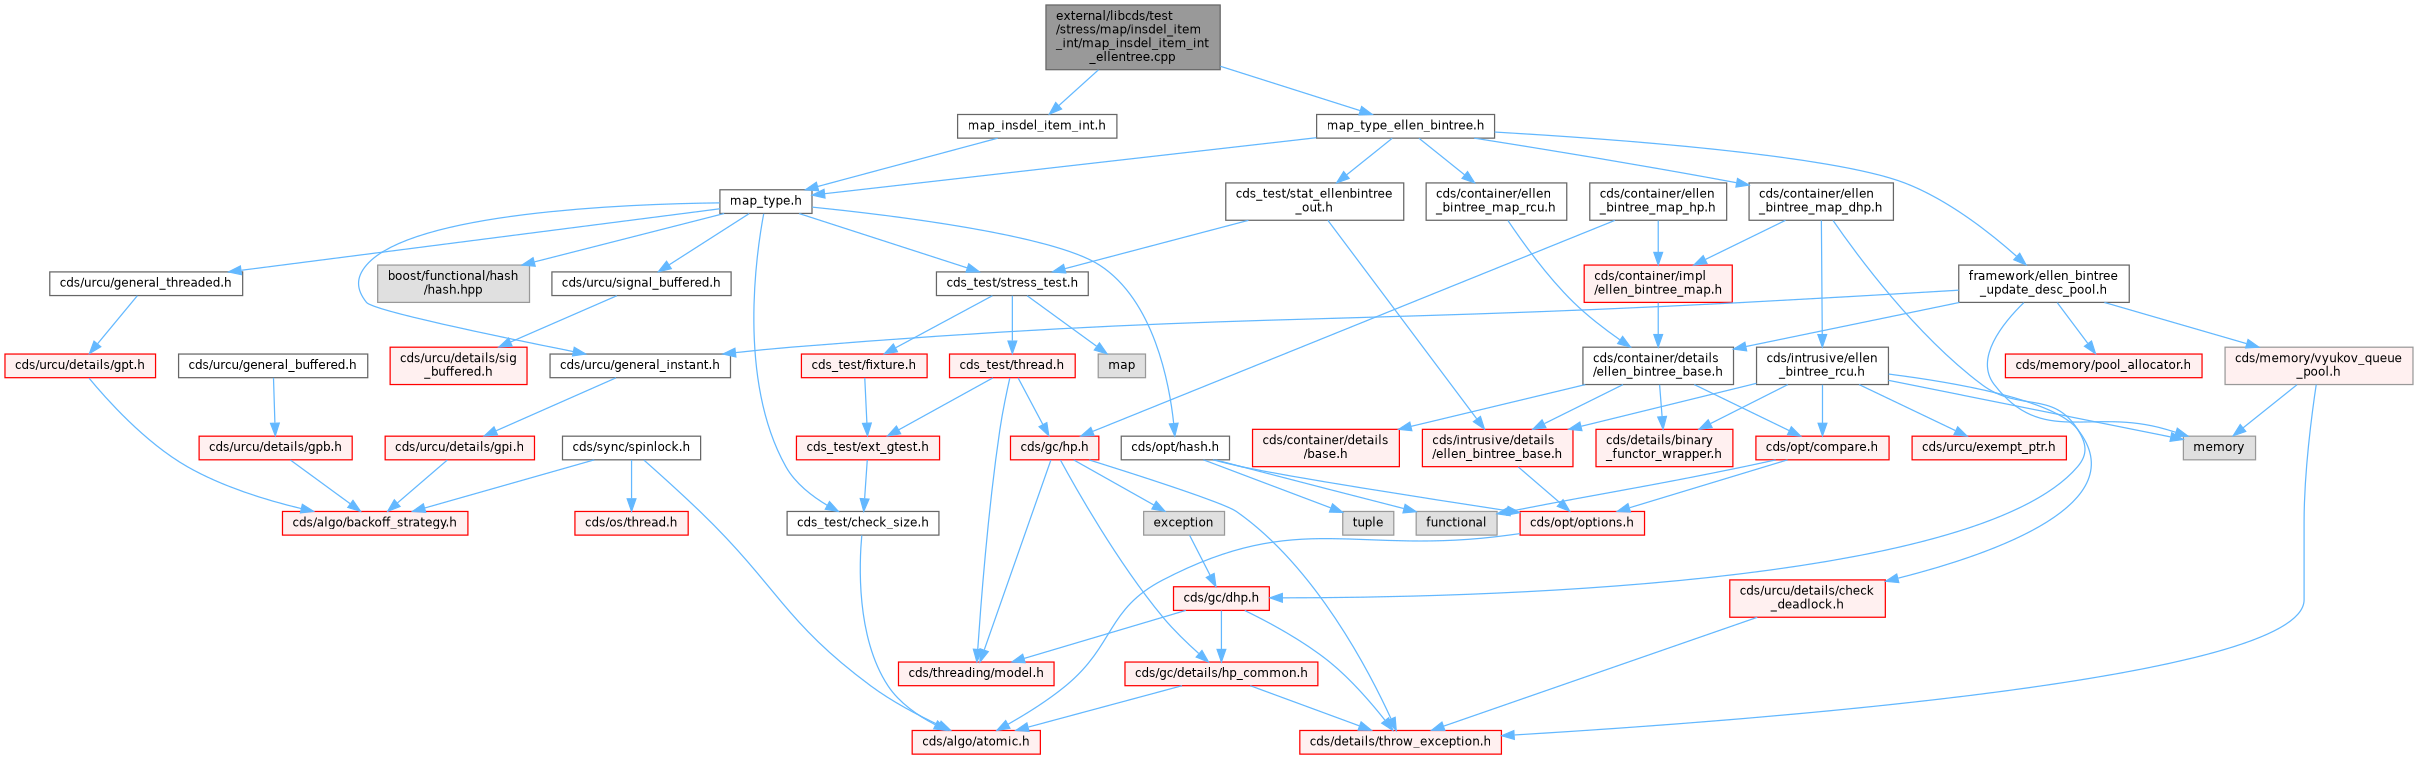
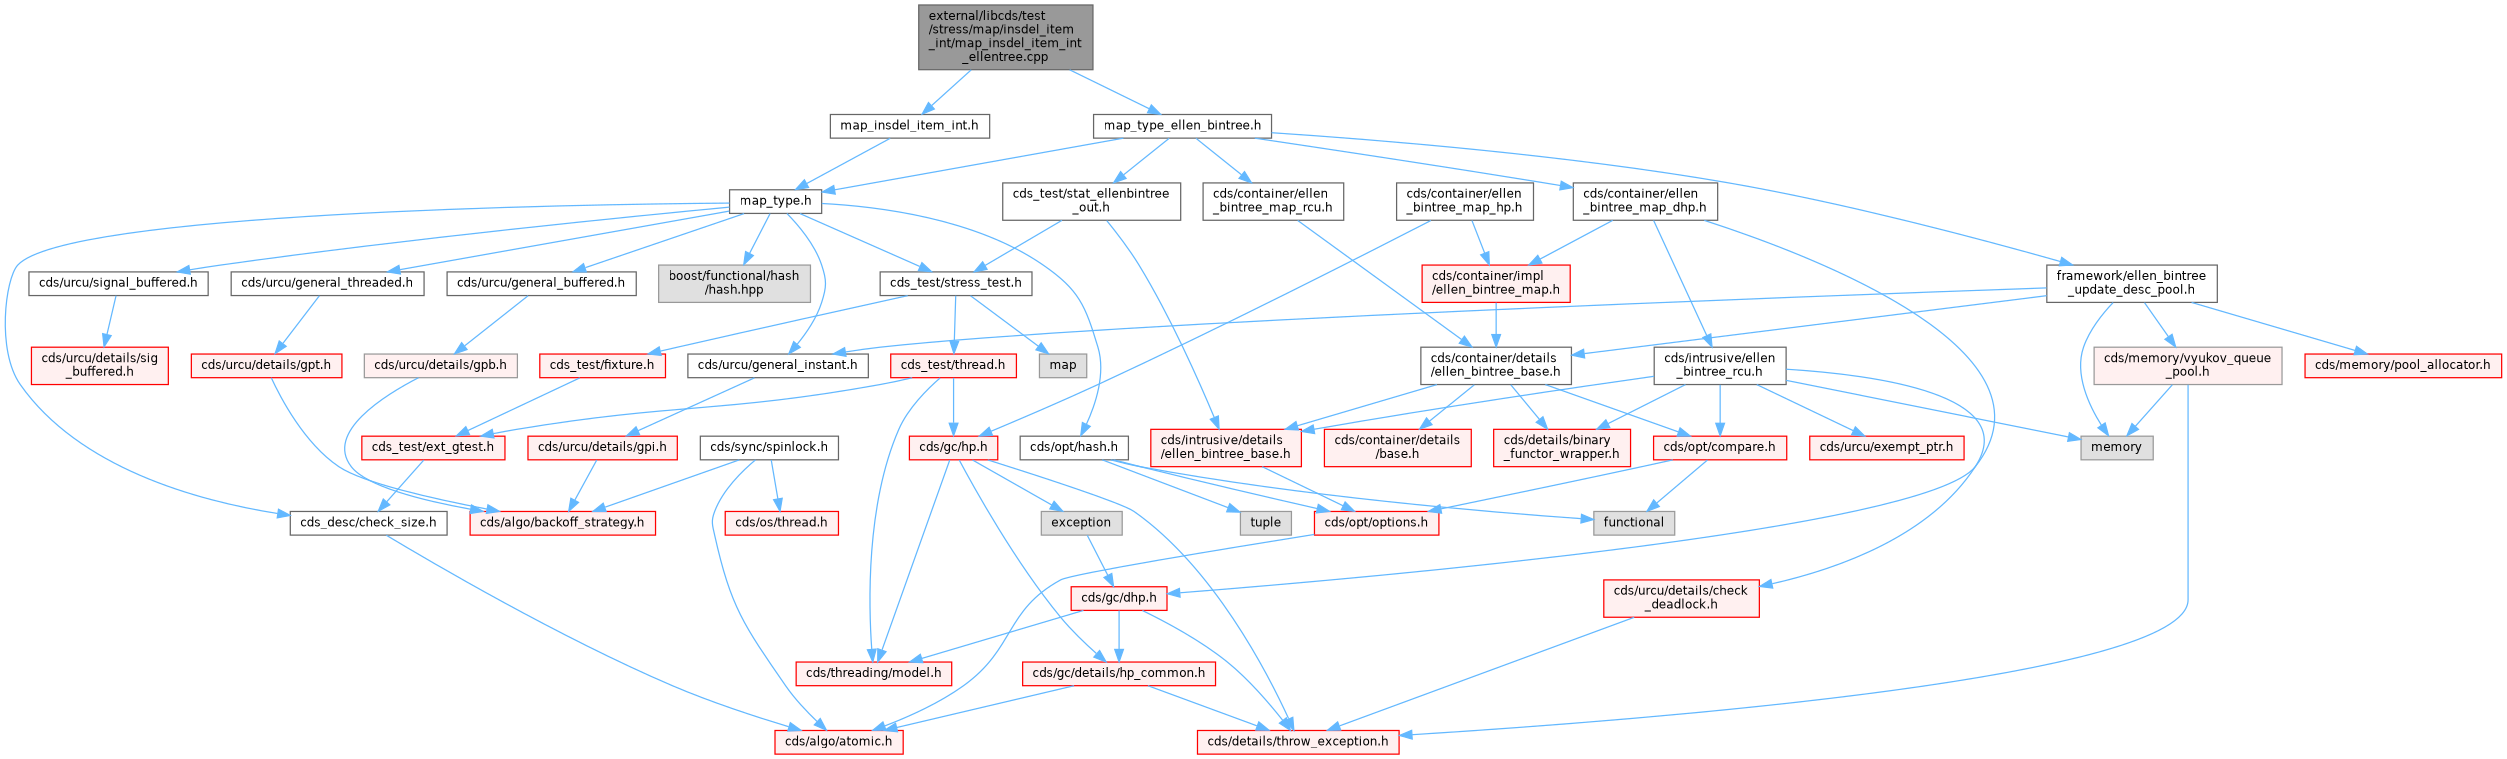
none -> (665, 241)
(276, 448) -> (441, 366)
(863, 523) -> (369, 523)
